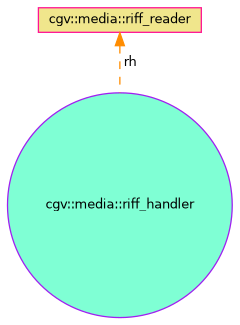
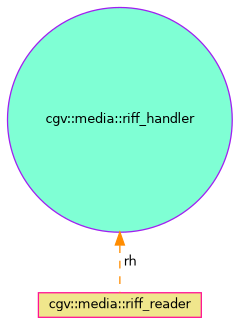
(120, 69) -> (120, 269)
